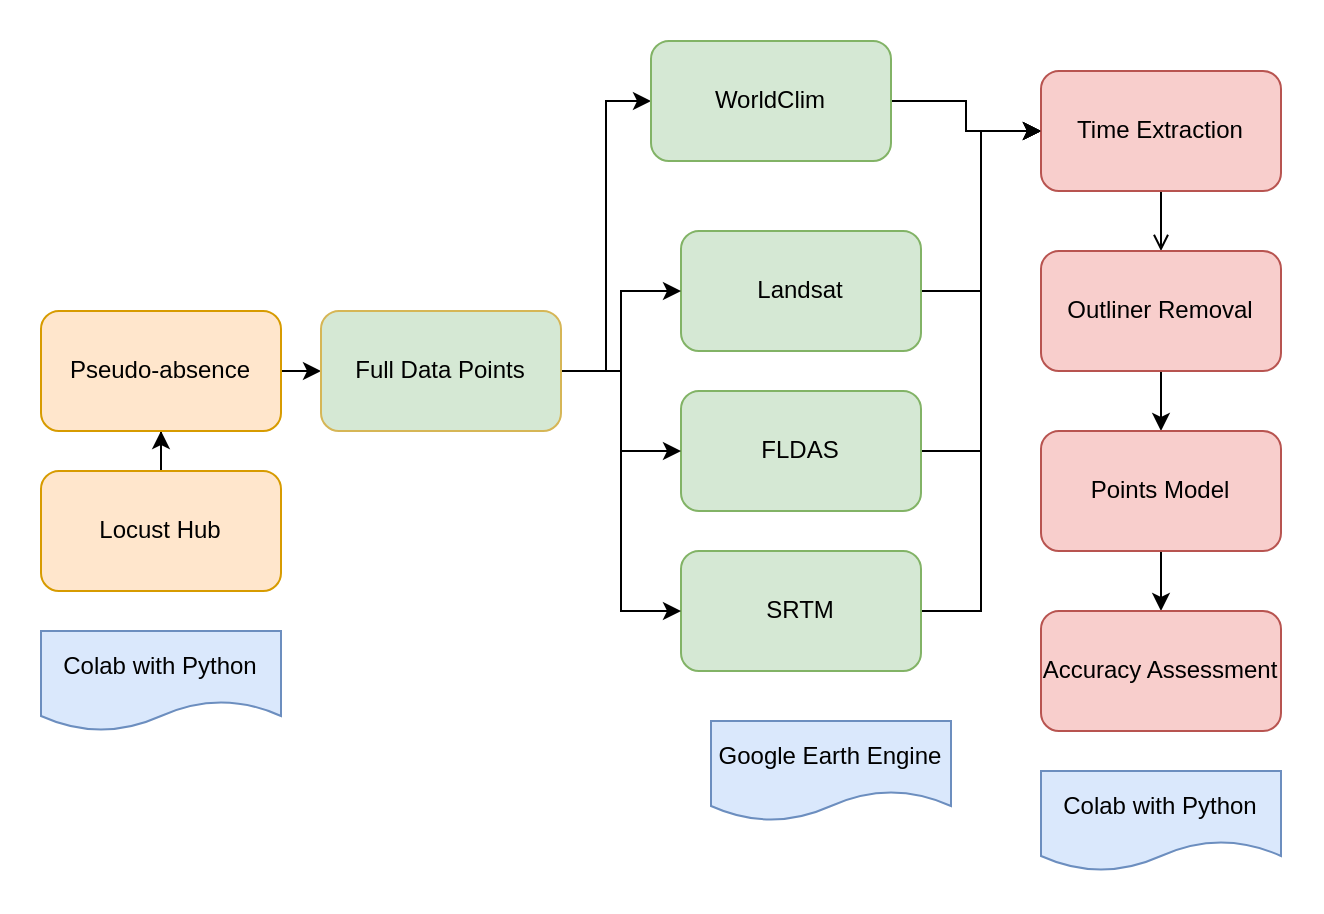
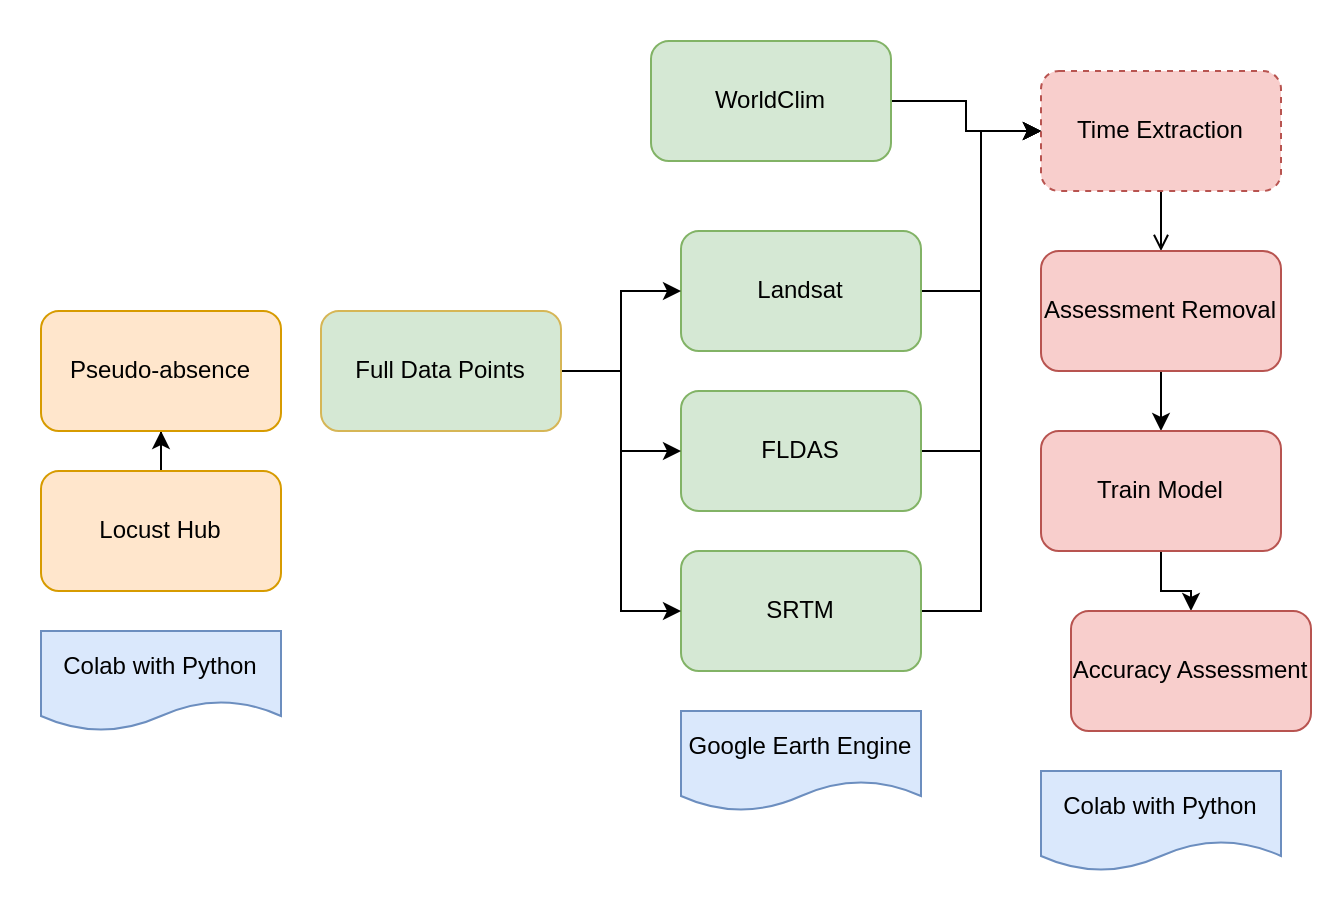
(1161, 131) -> (1161, 131)
(606, 219) -> none
(1161, 311) -> (1161, 311)
(294, 371) -> none
(1161, 491) -> (1161, 491)
(1161, 671) -> (1191, 671)
(831, 771) -> (801, 761)
